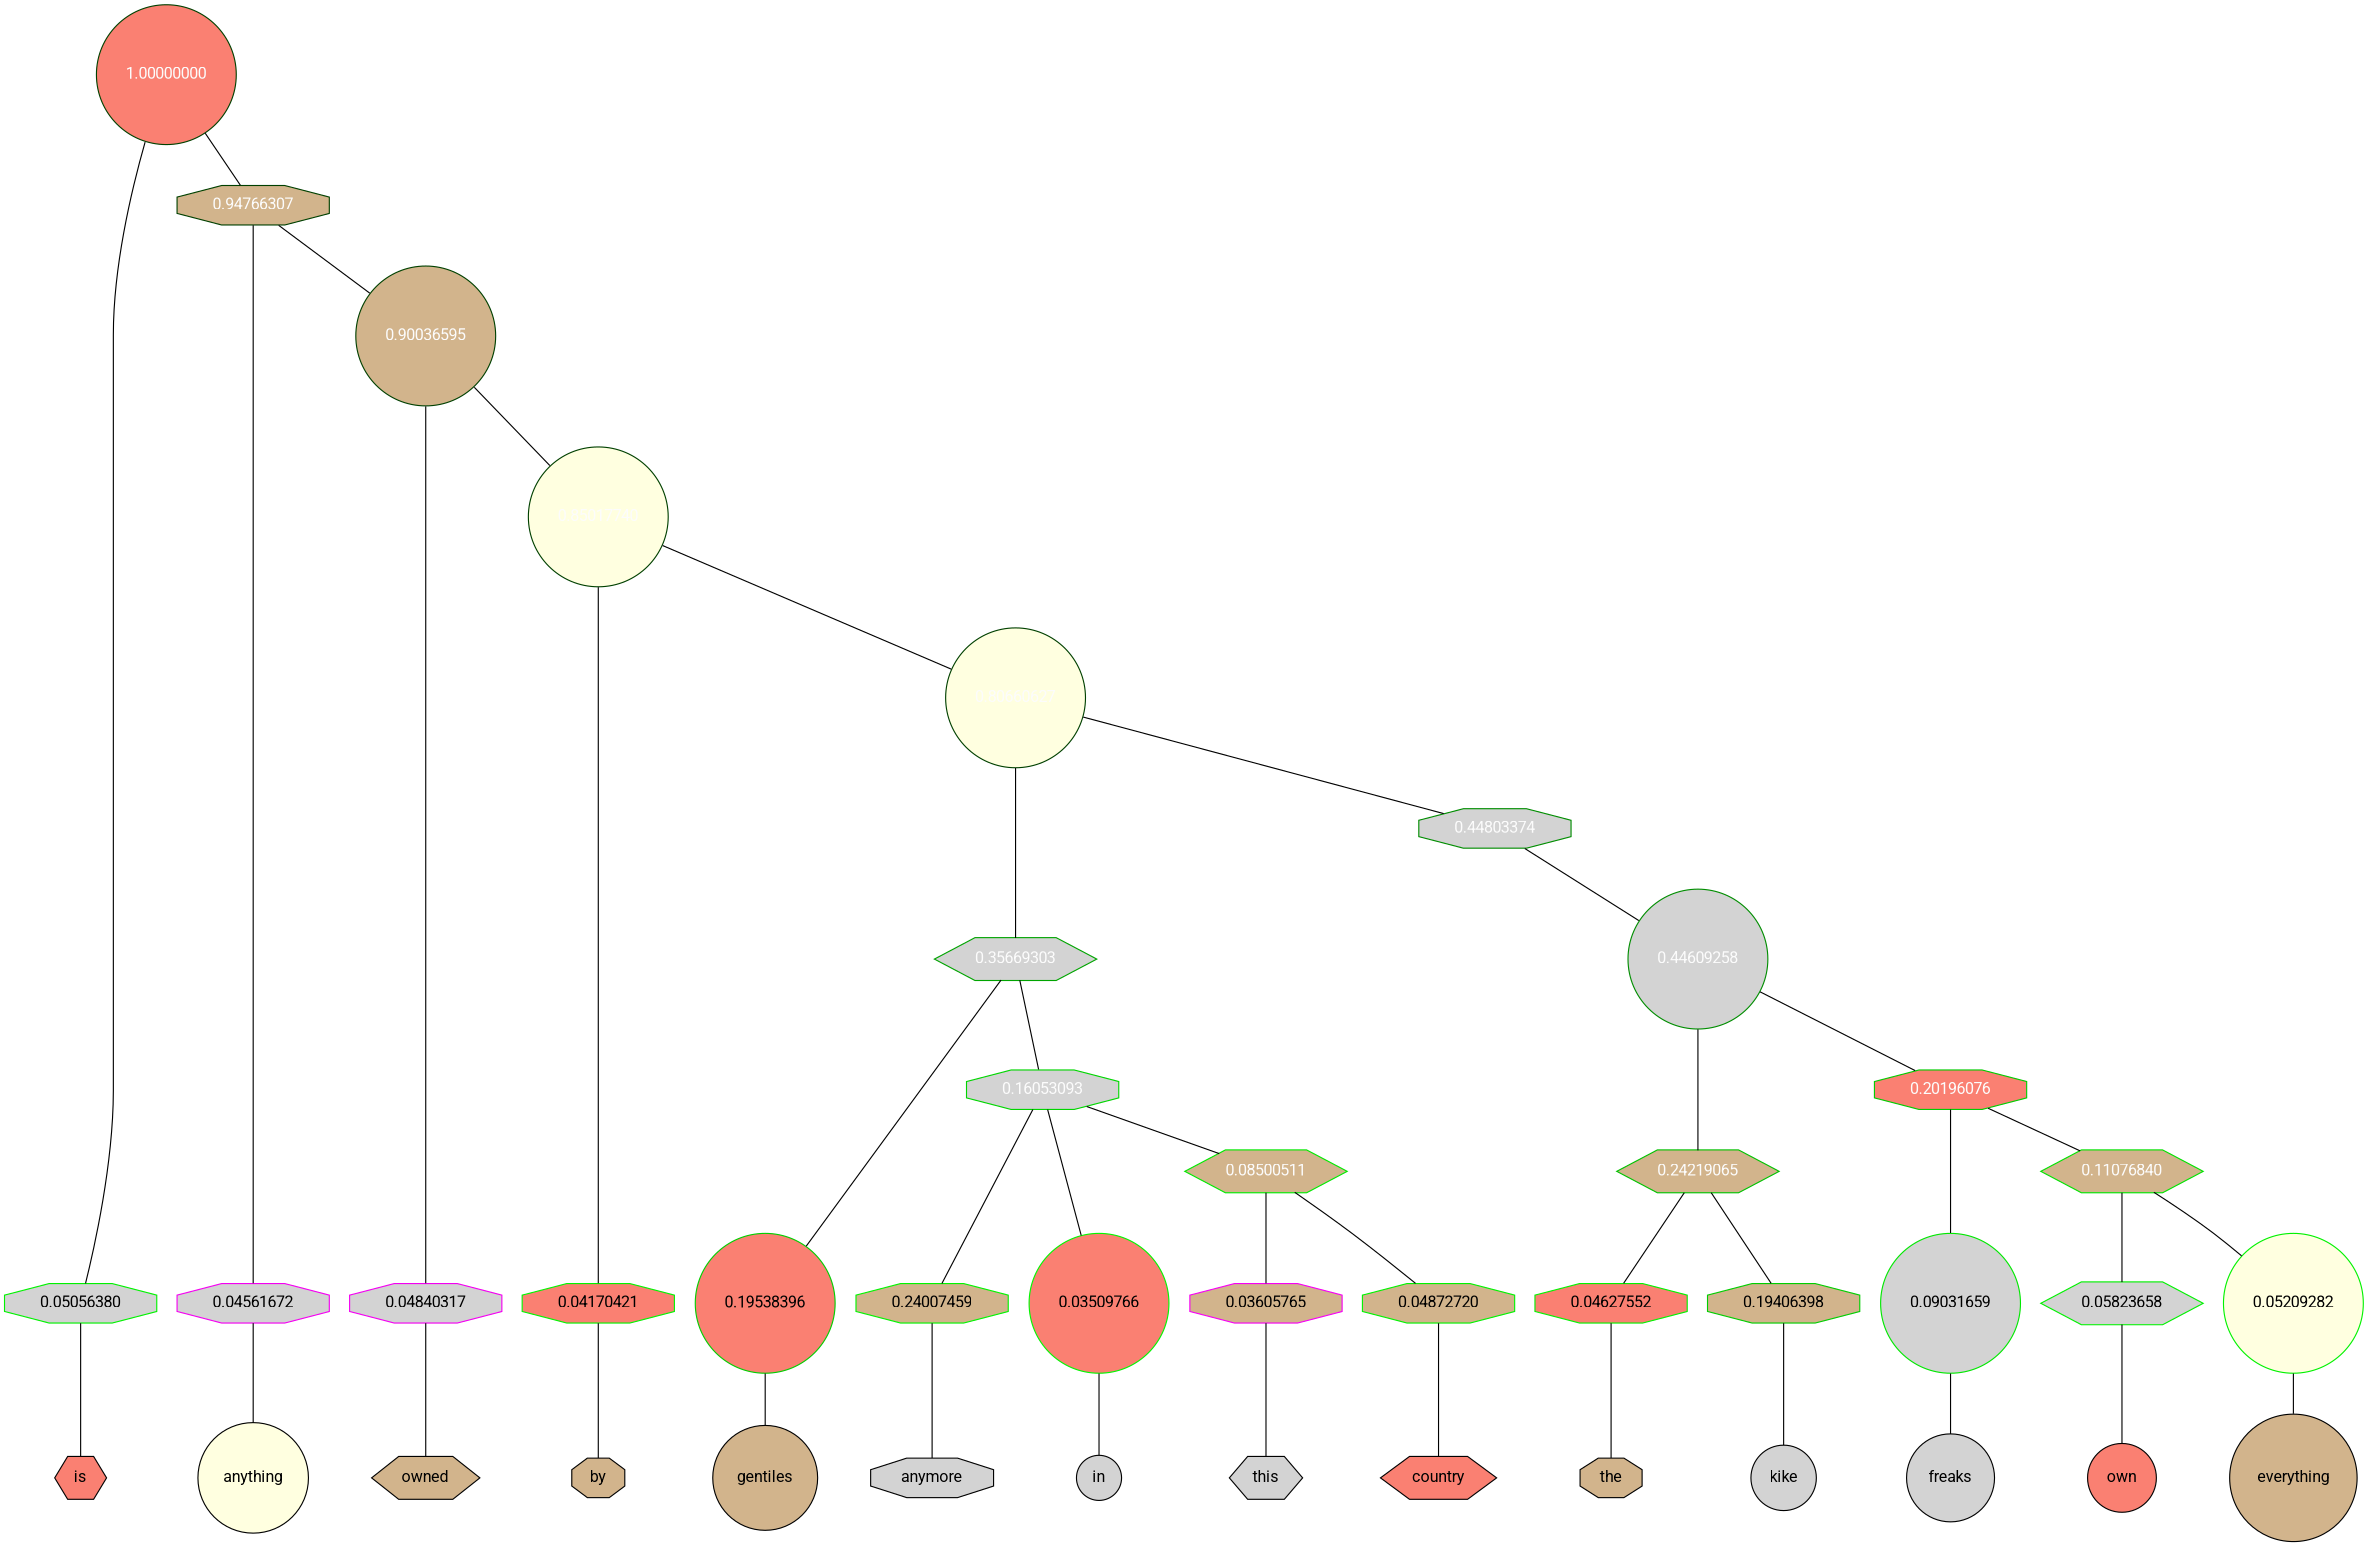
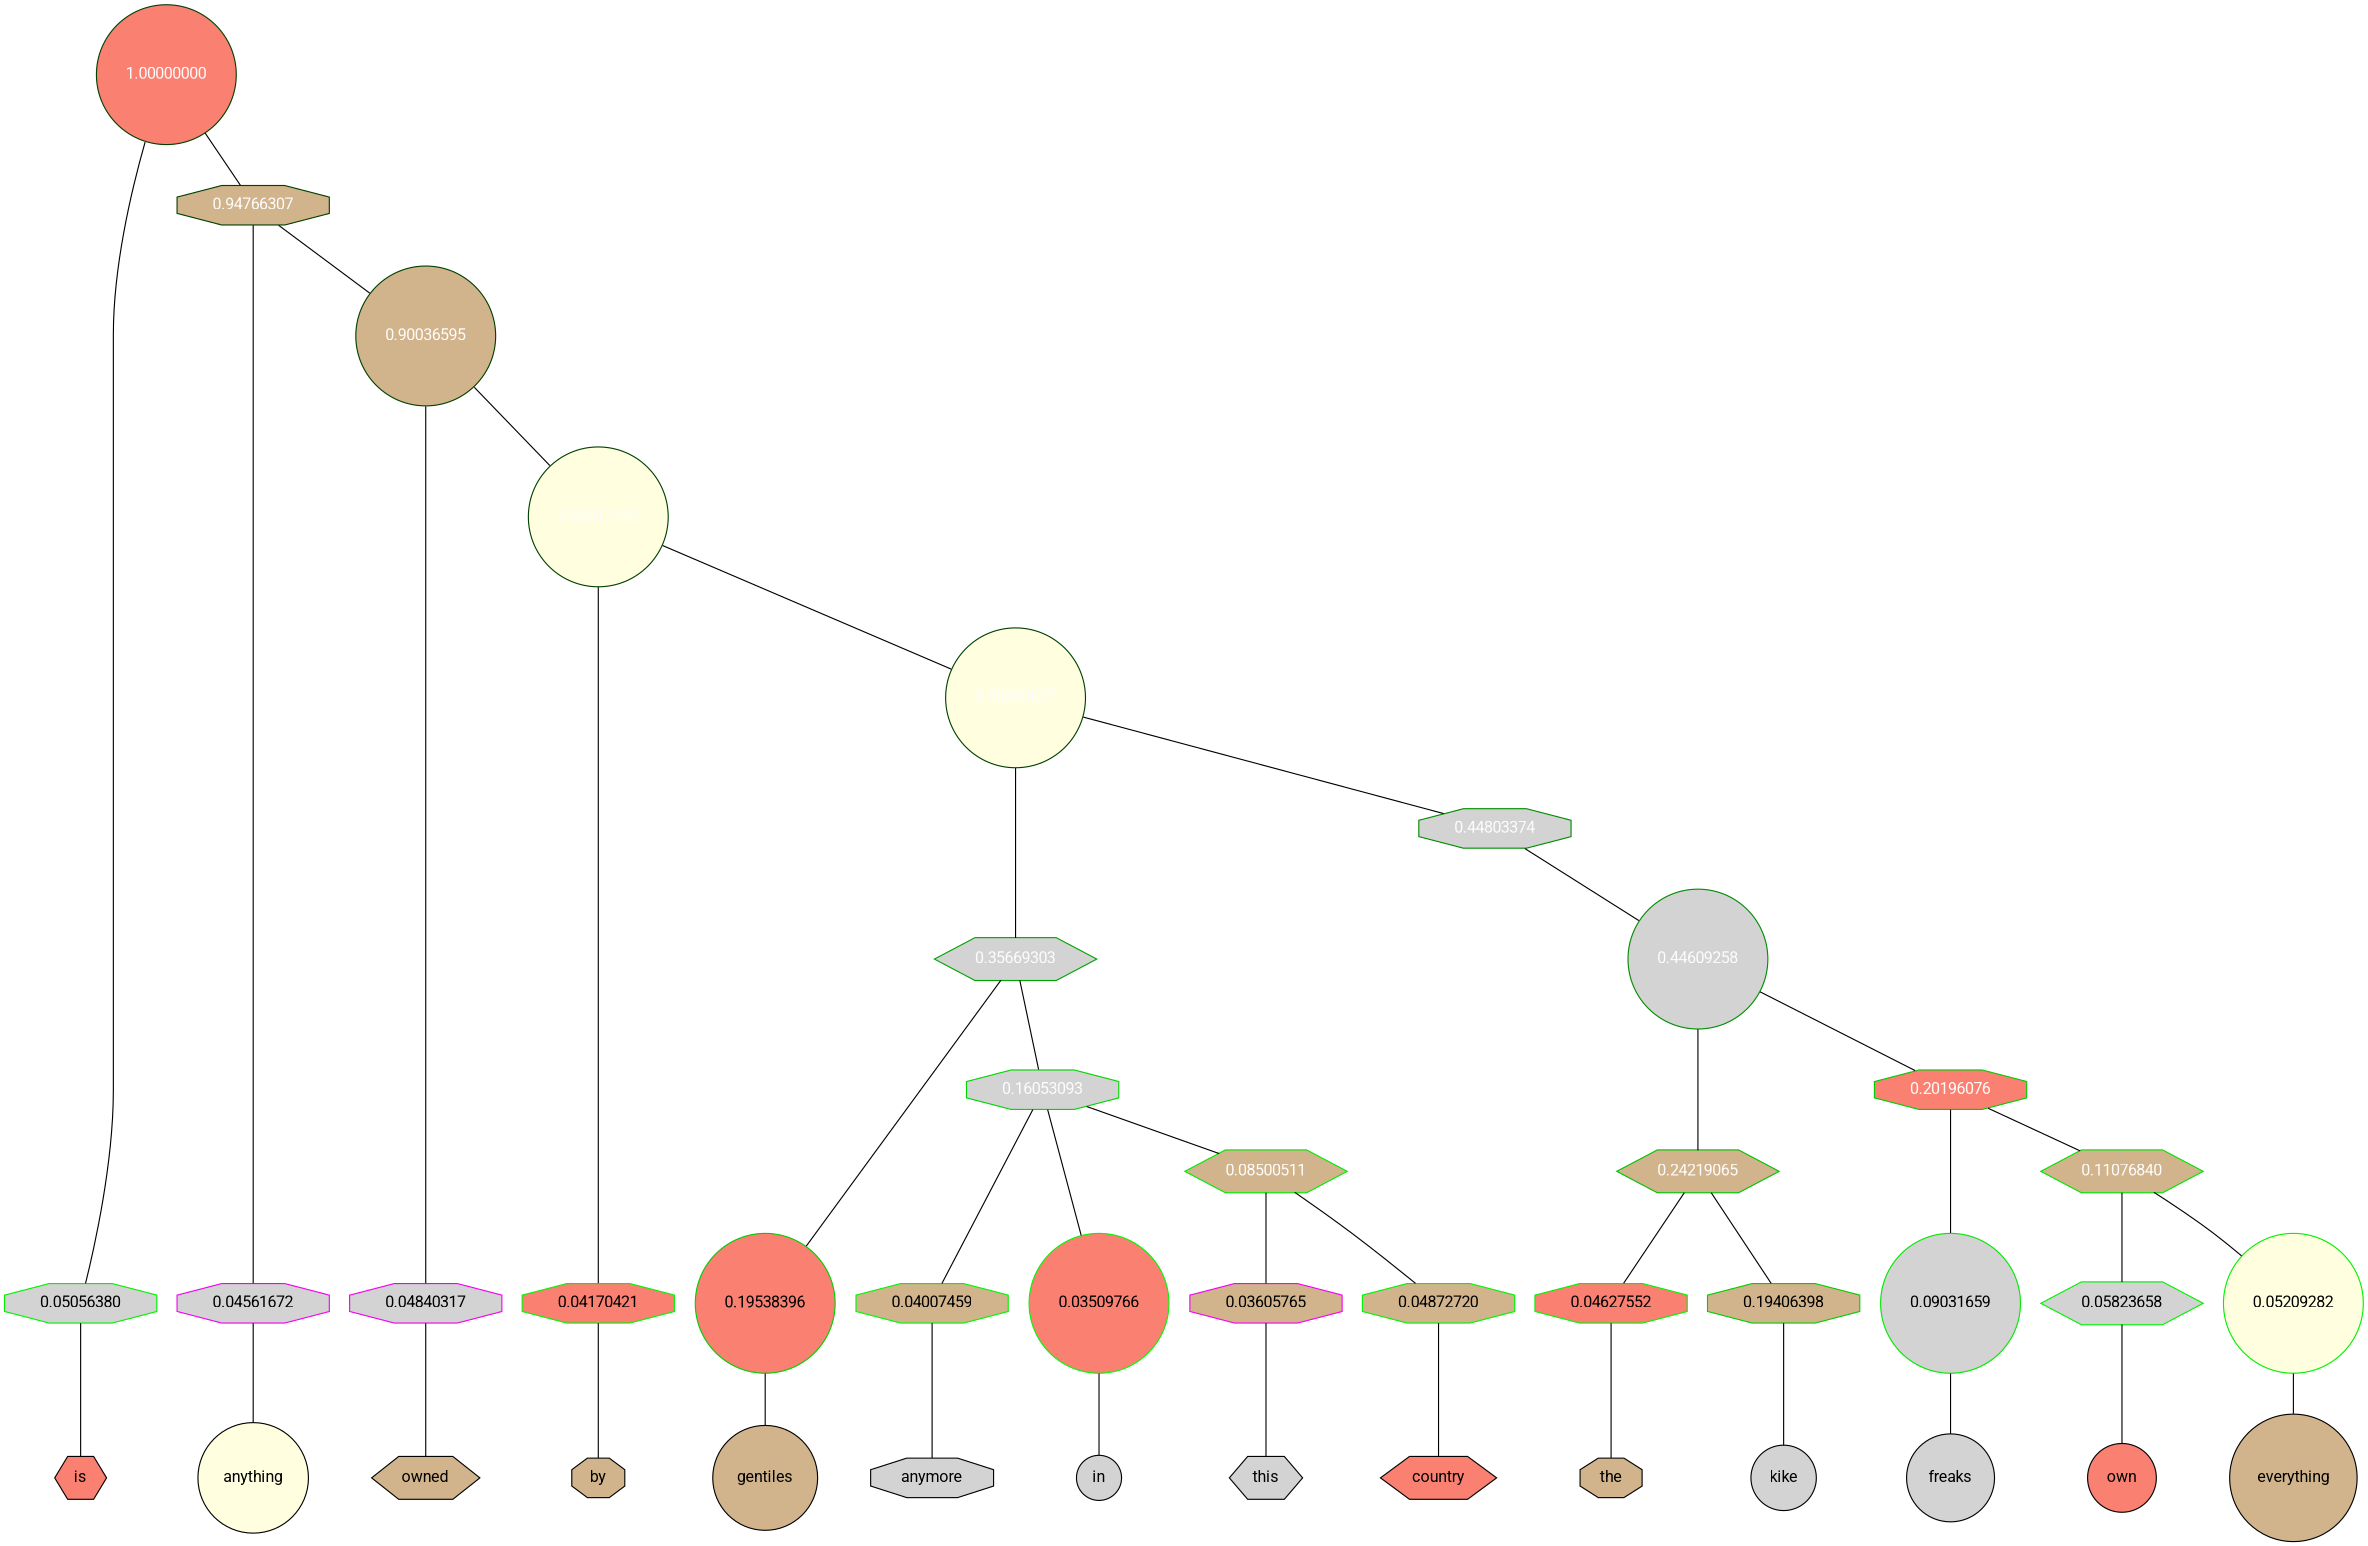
(932, 1303) -> (932, 1303)
